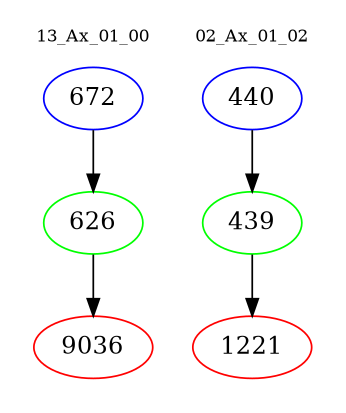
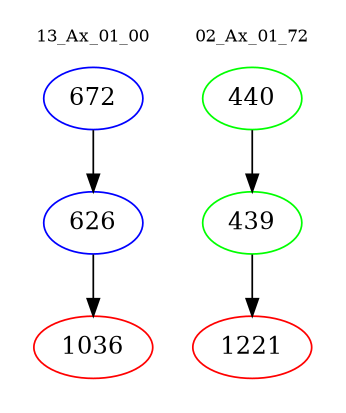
(252, 37) -> (252, 37)
(252, 98) -> (252, 98)
(93, 223) -> (93, 223)
(93, 347) -> (93, 347)
